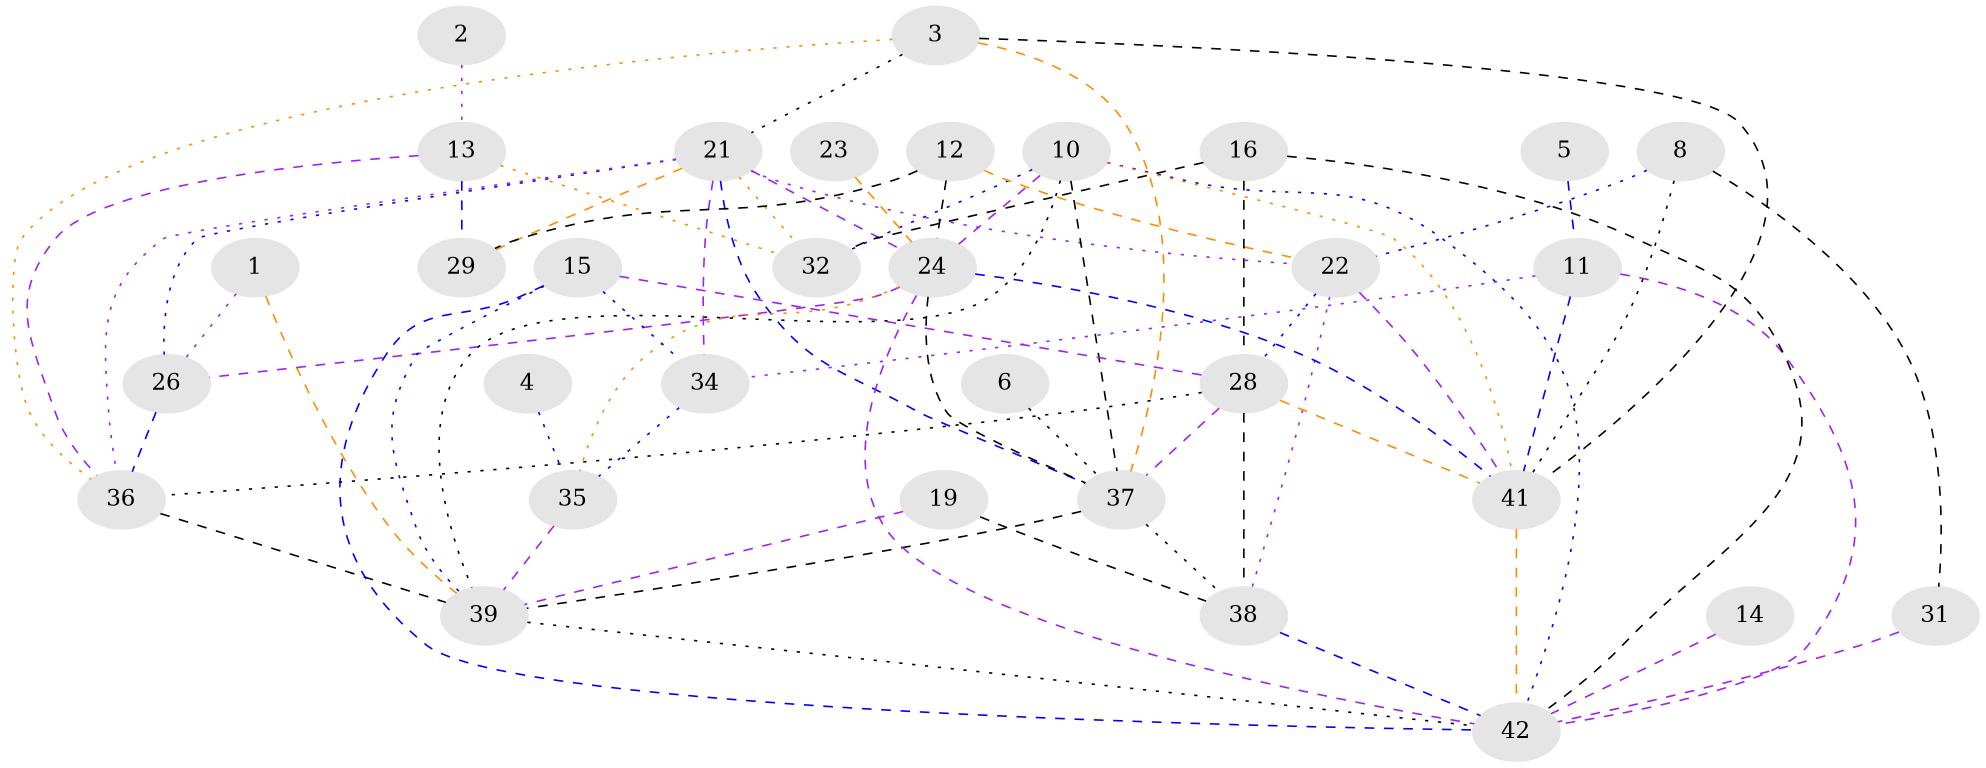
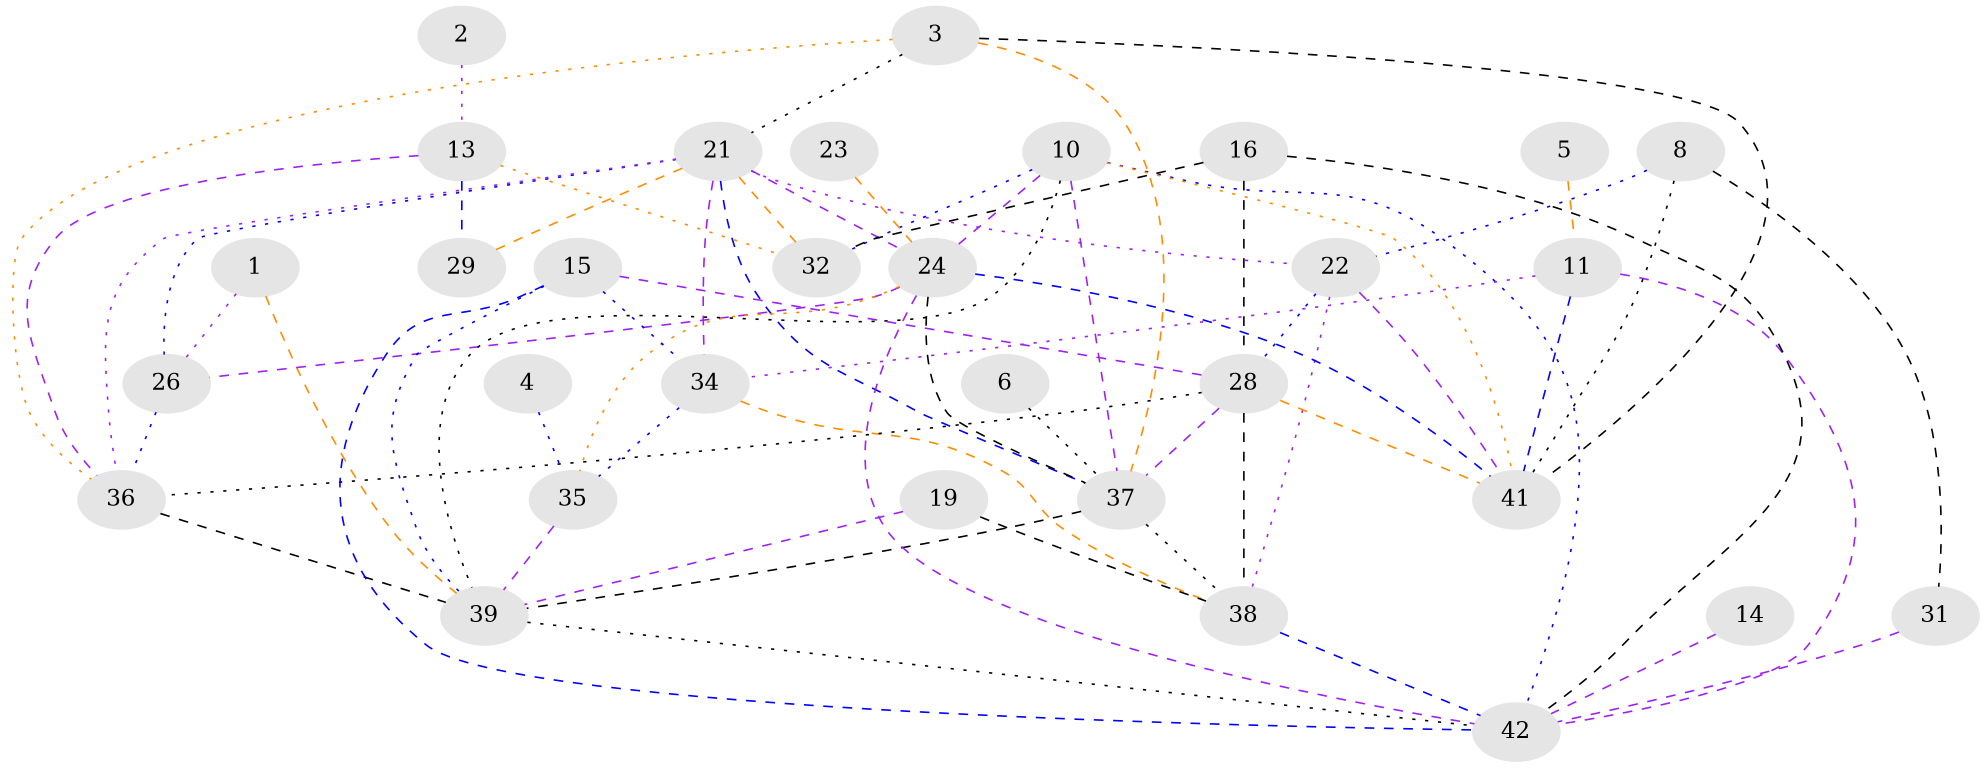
(950, 152) -> none
(773, 216) -> (767, 210)
(1573, 224) -> (1573, 224)
(1093, 319) -> (1093, 319)
(144, 442) -> (144, 442)
none -> (990, 465)
(1516, 616) -> none
